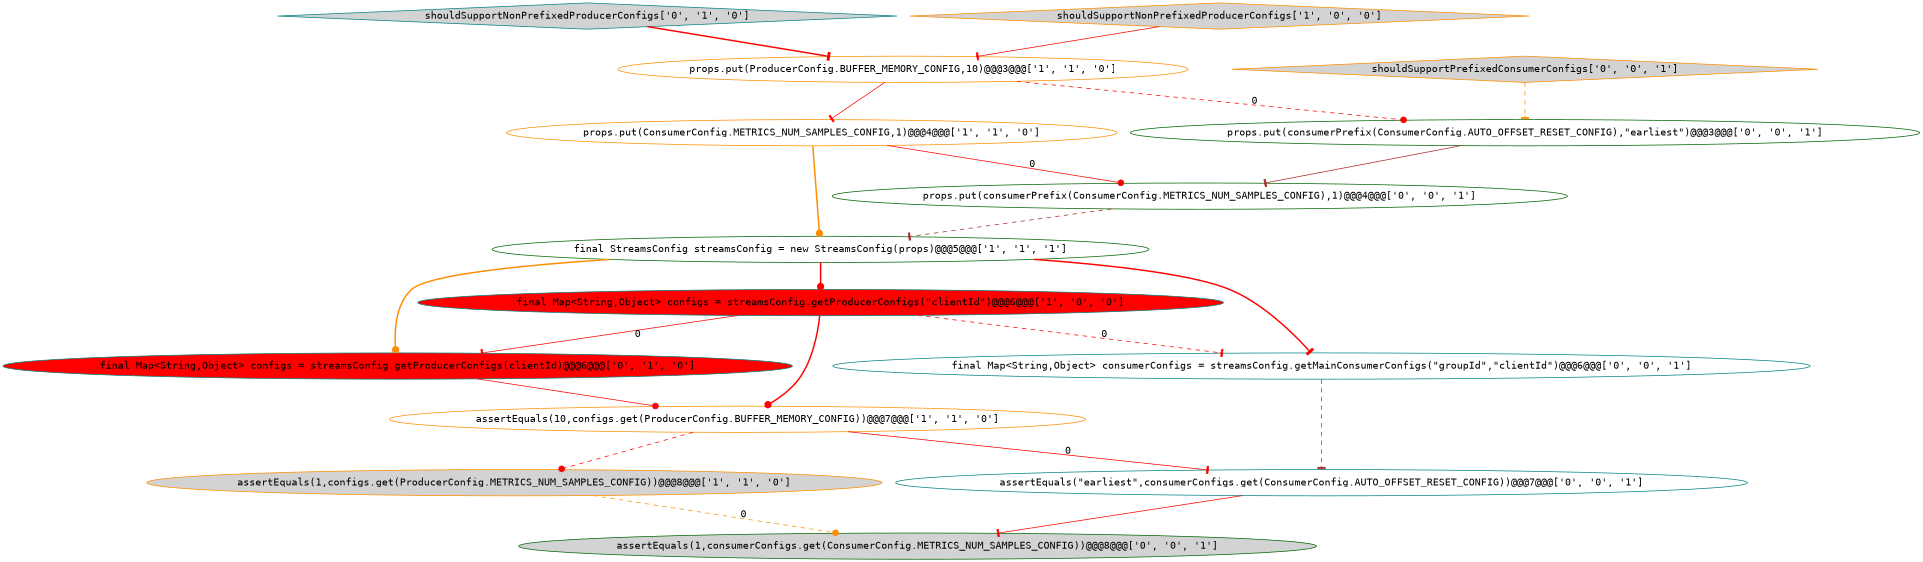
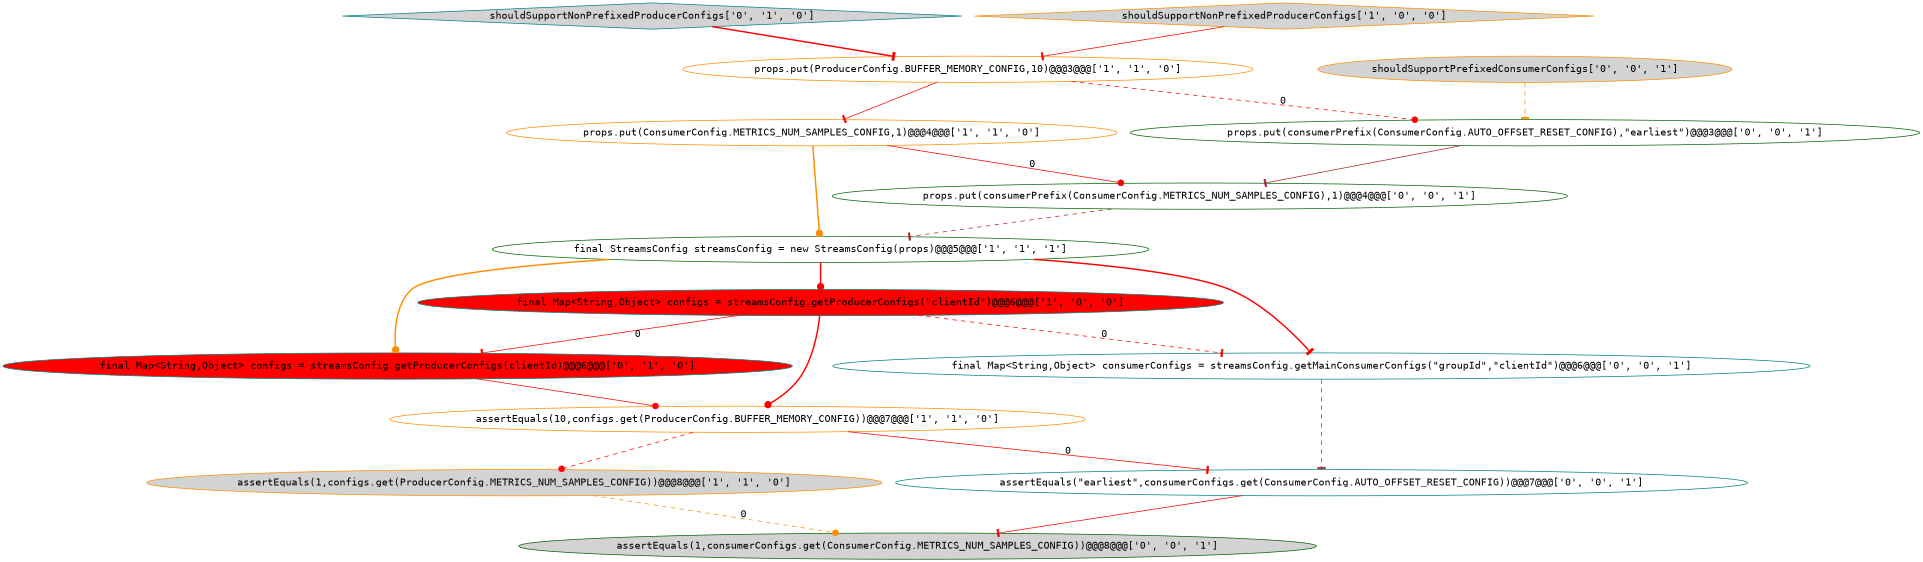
(1525, 69) -> (1525, 69)
